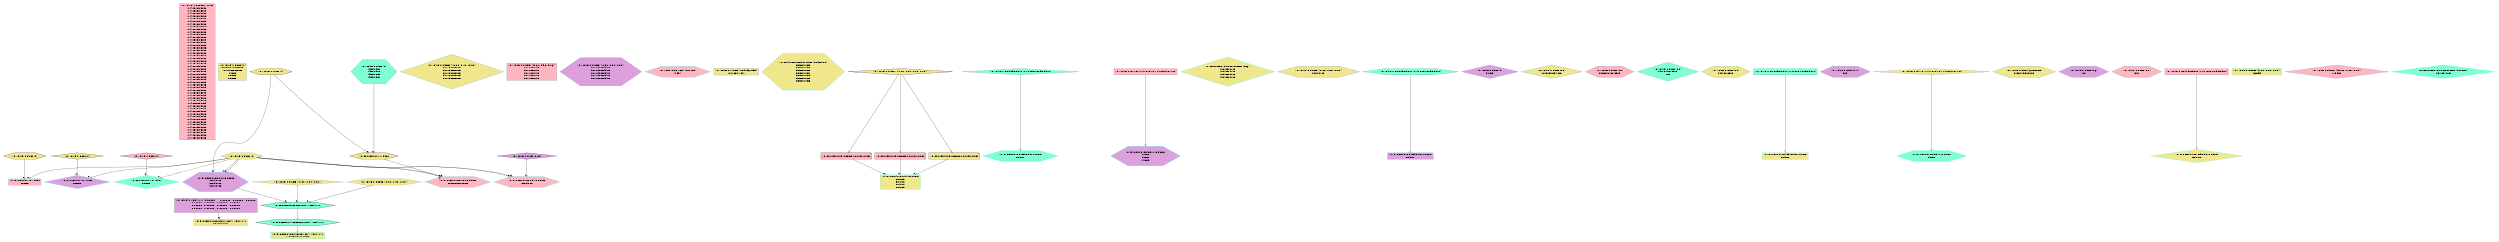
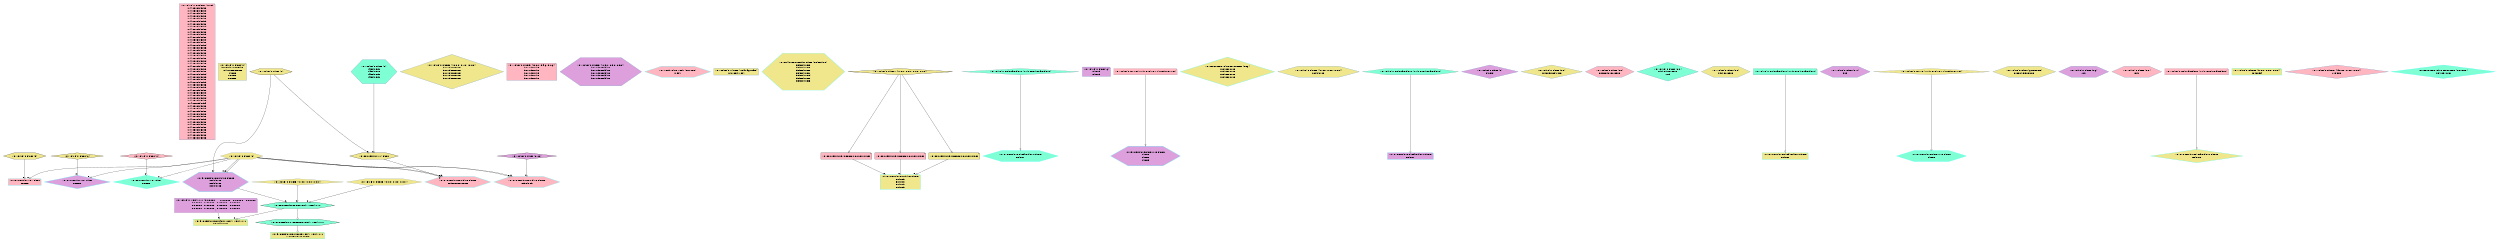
none -> (1096, 72)
(2257, 72) -> (2257, 72)
none -> (260, 214)
